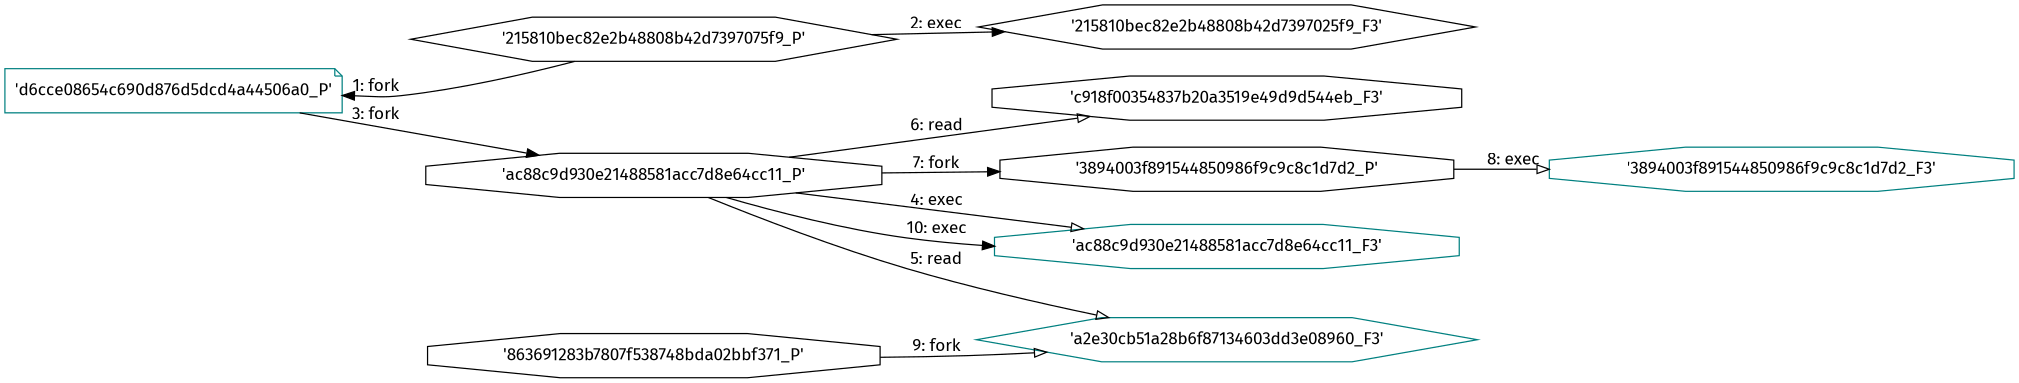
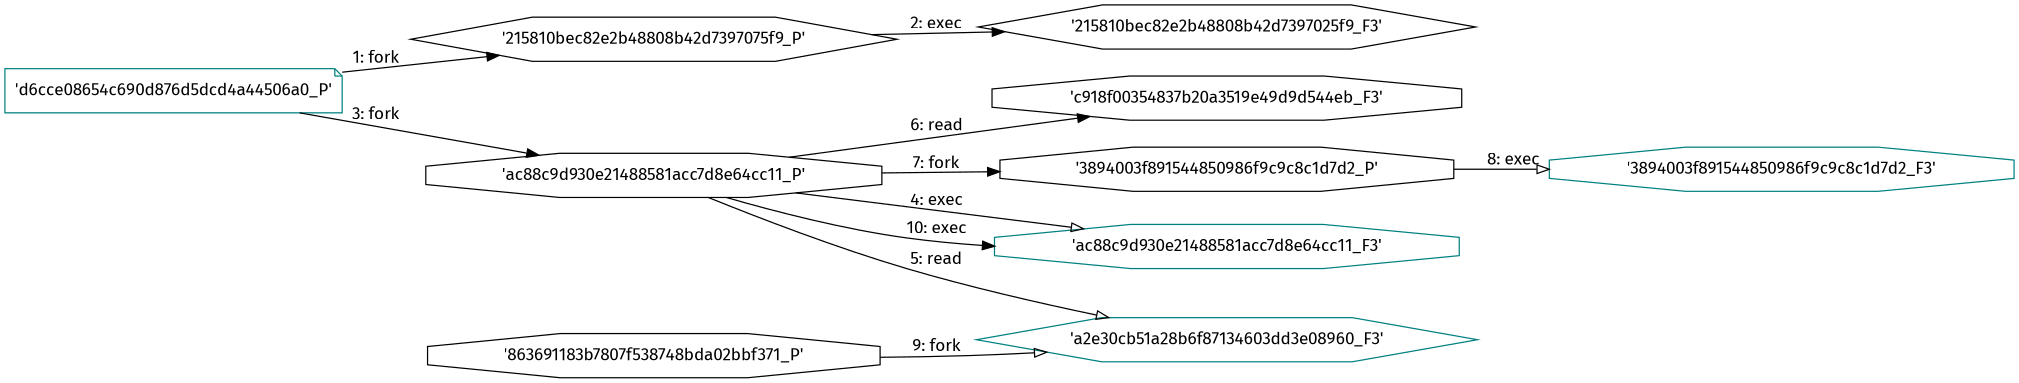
(466, 86) -> (415, 64)
(933, 138) -> (933, 138)
(654, 356) -> (654, 356)
